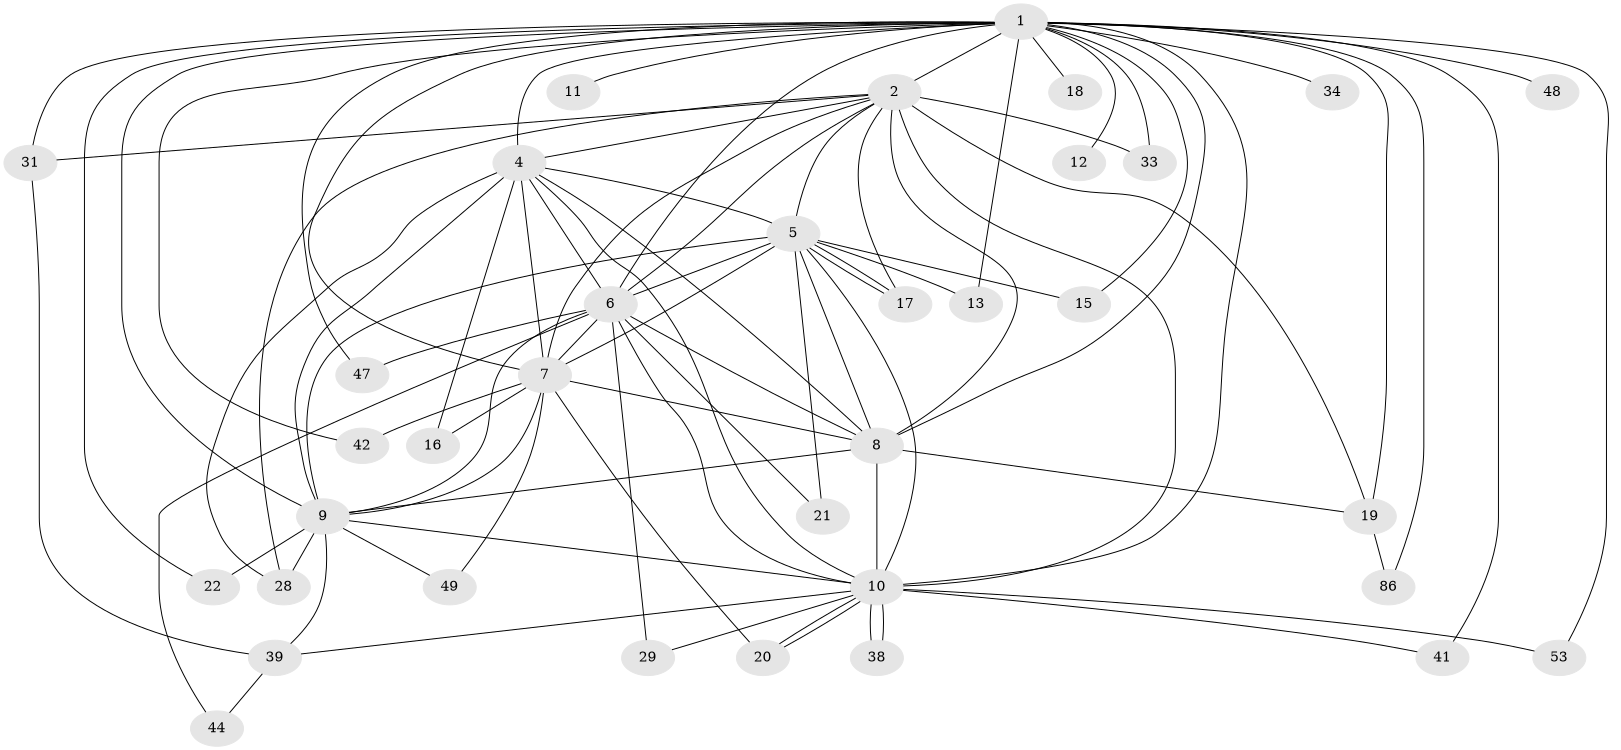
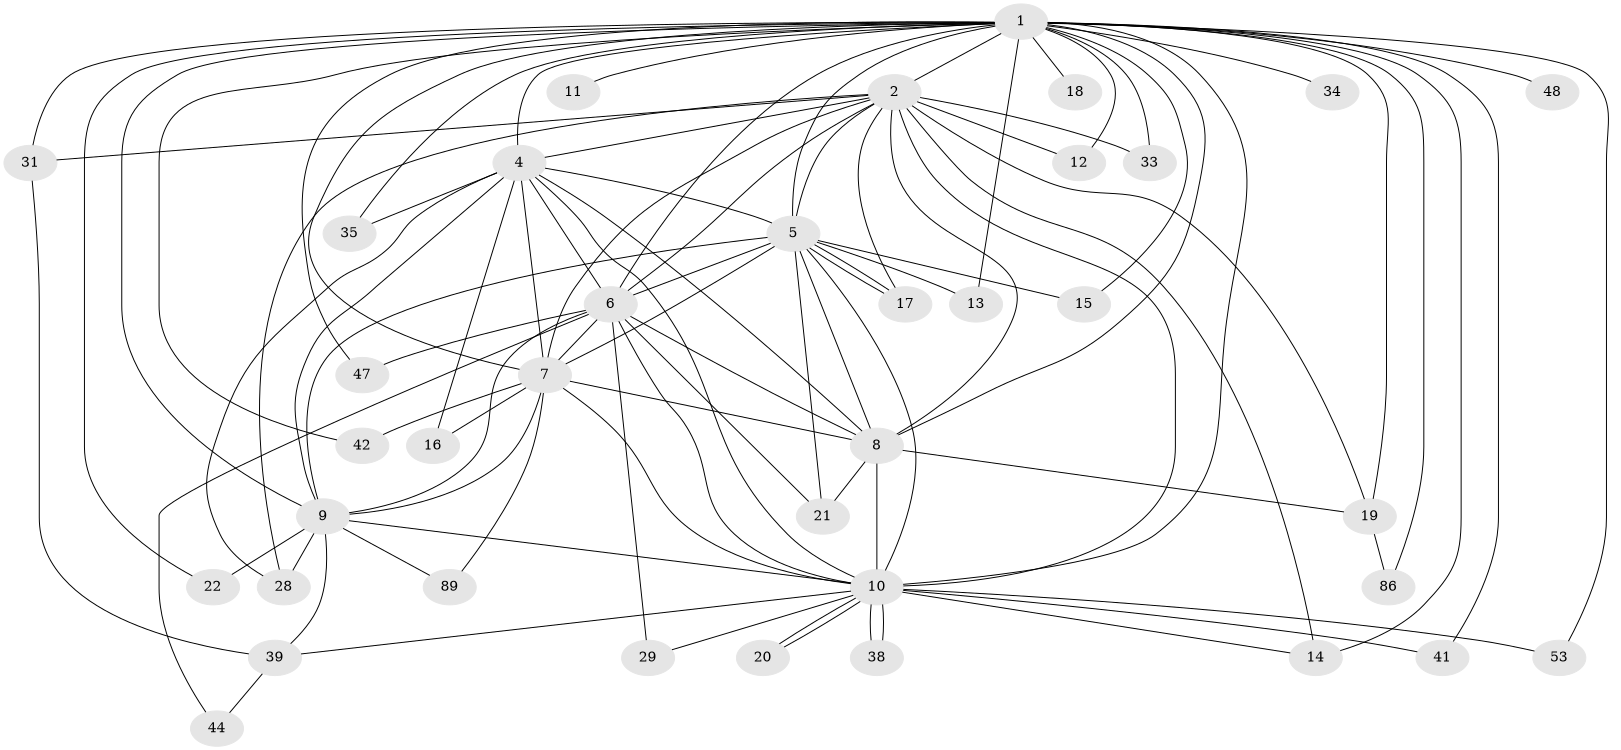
none -> (852, 80)
none -> (987, 128)
none -> (350, 234)
(600, 481) -> (850, 481)
(648, 521) -> (682, 523)
(450, 587) -> (450, 587)
none -> (1316, 658)
